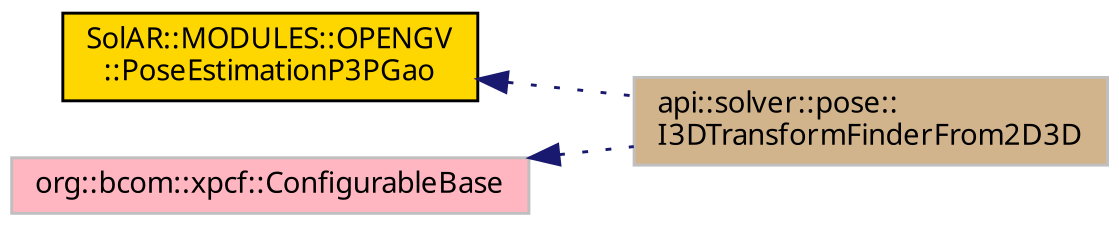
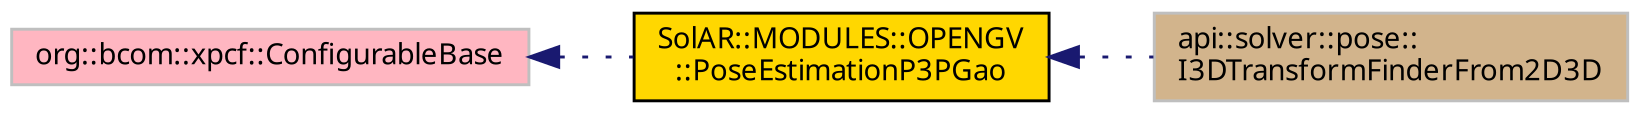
(596, 151) -> (596, 57)
